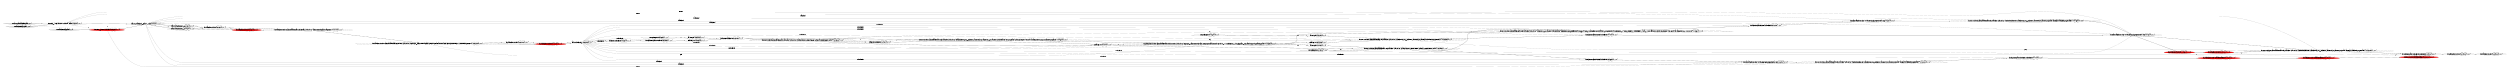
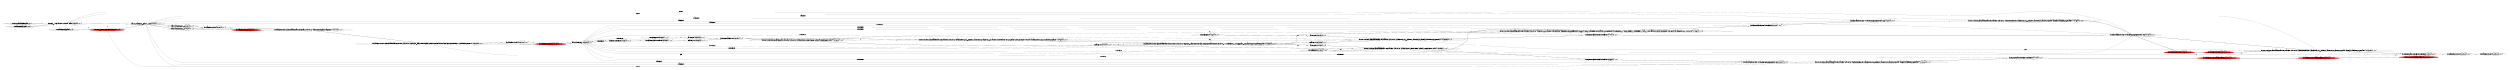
(880, 42) -> none
